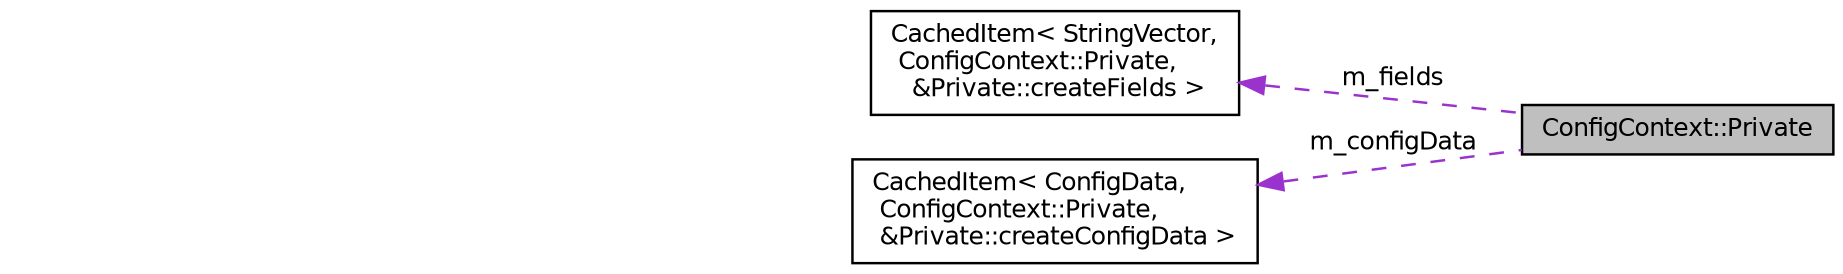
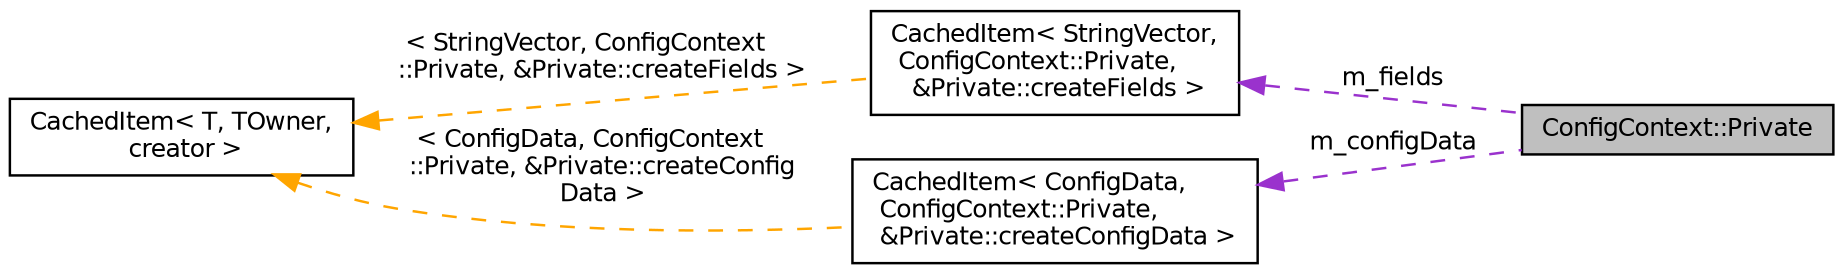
none -> (182, 137)
